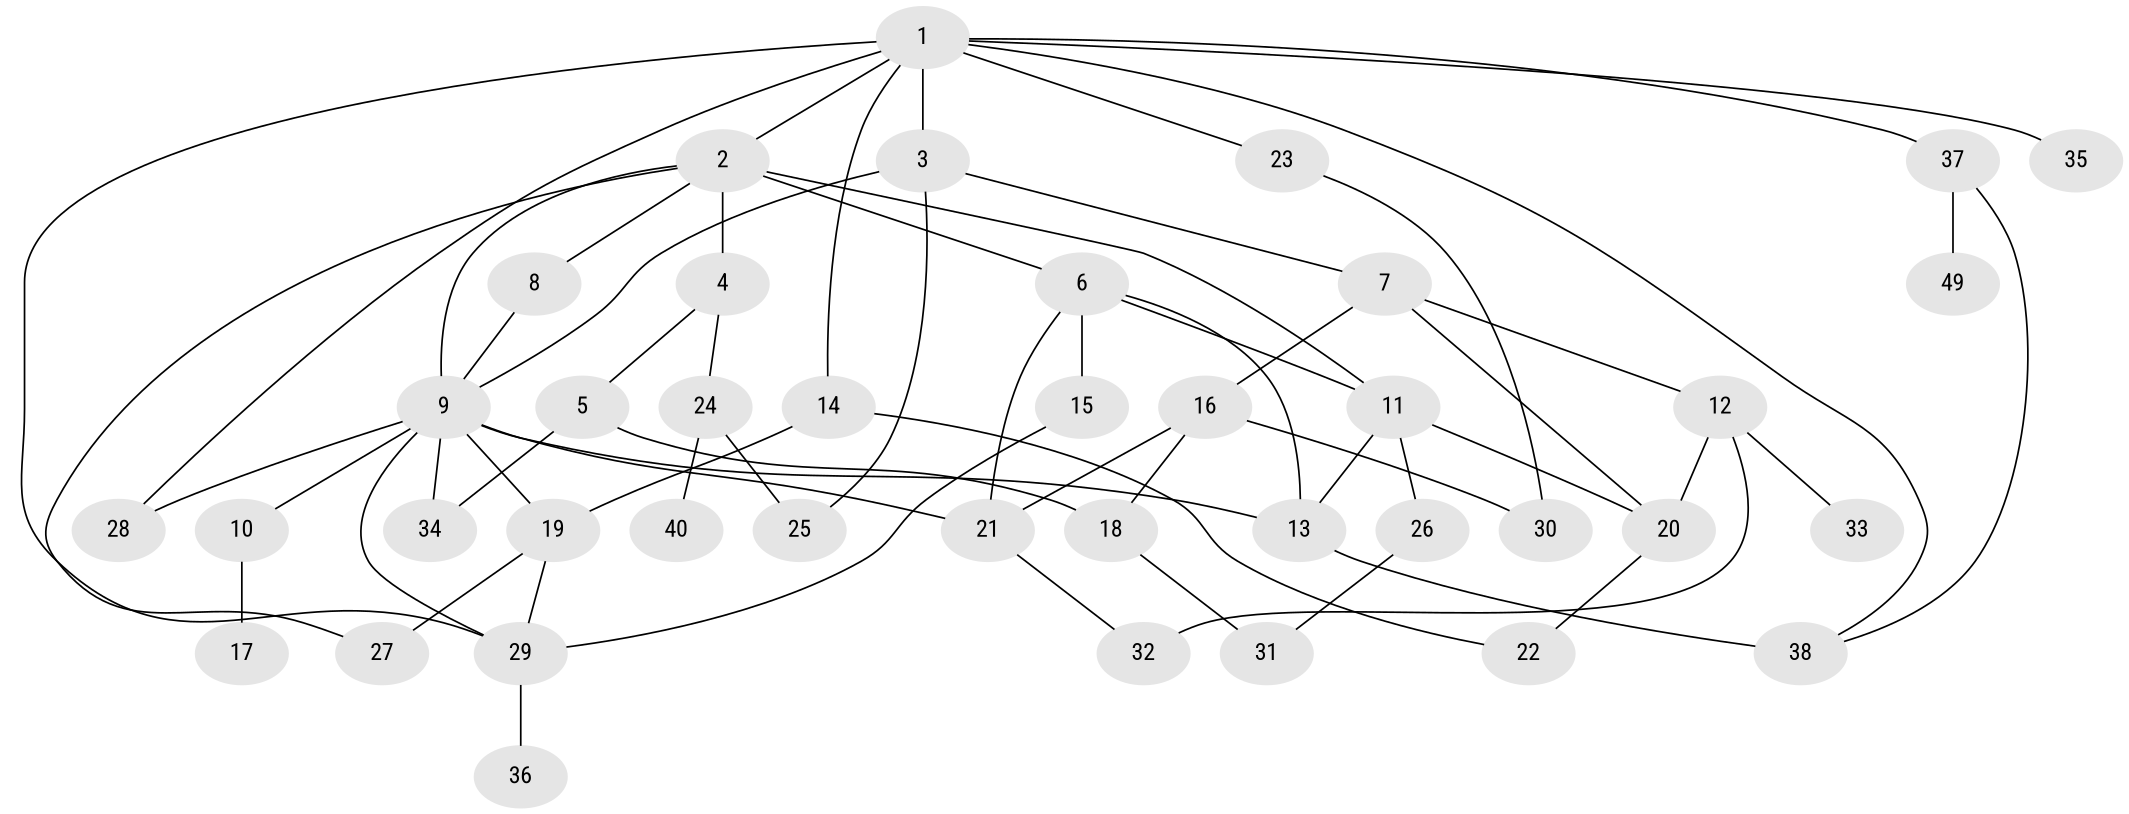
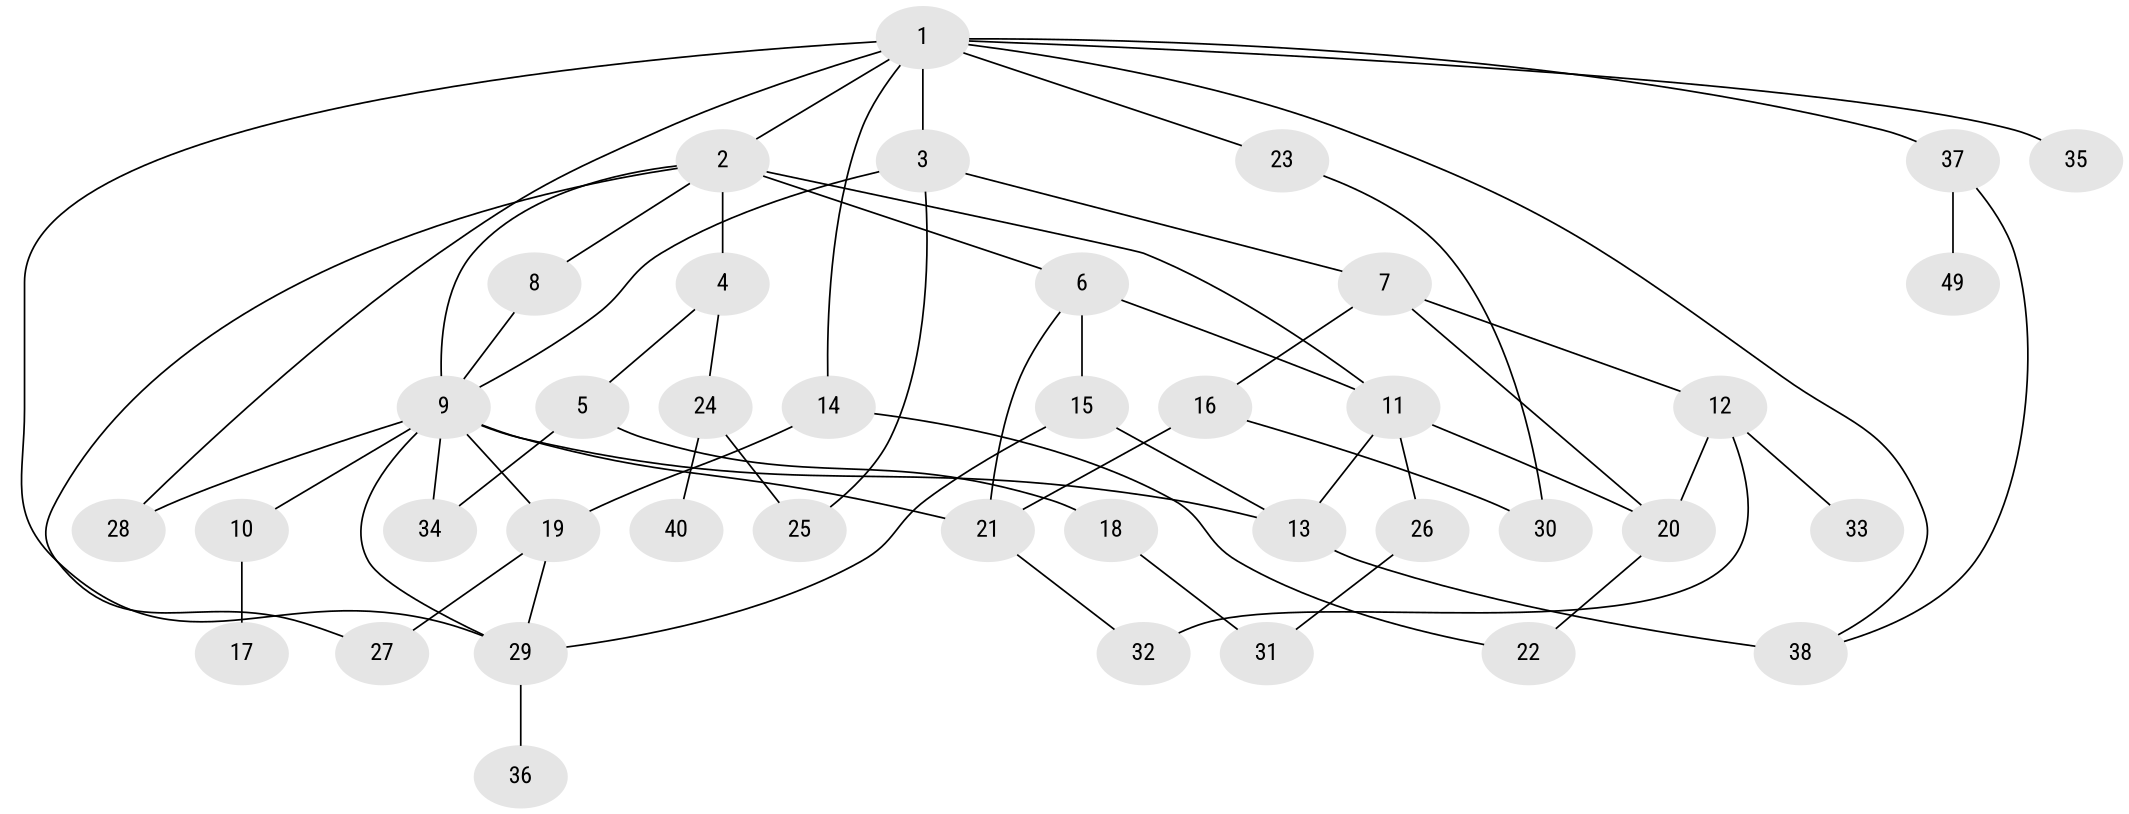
(1269, 380) -> (1190, 469)
(1158, 469) -> none
